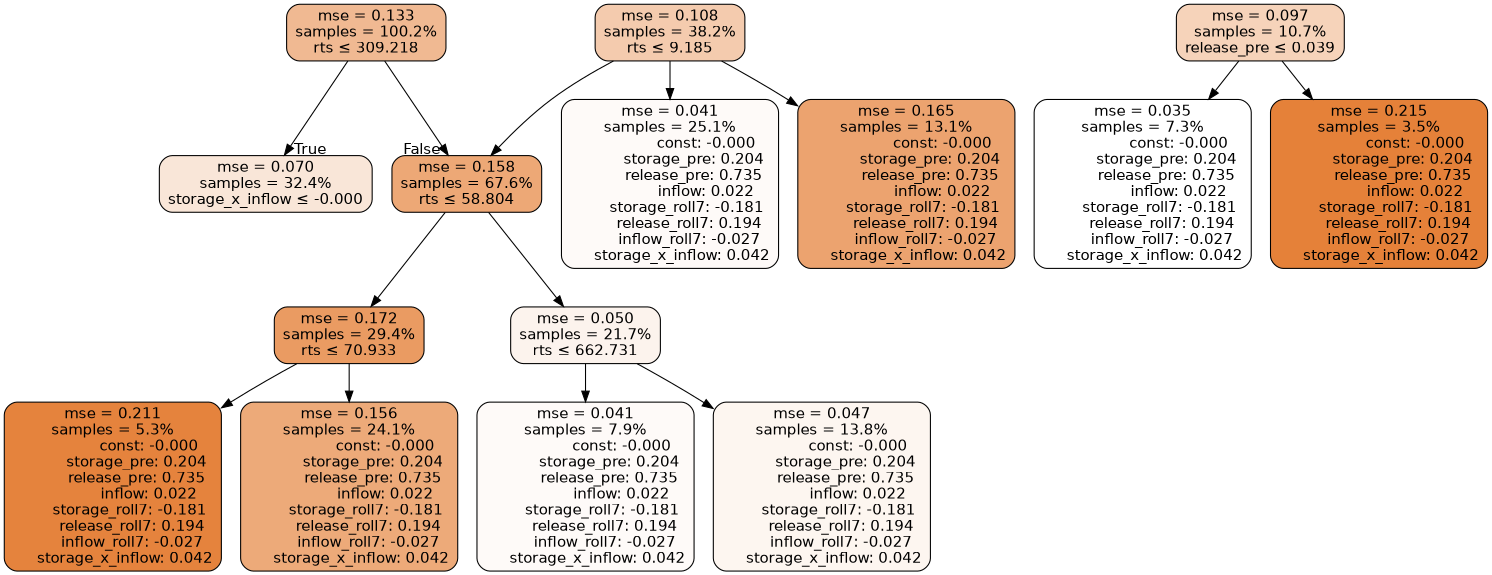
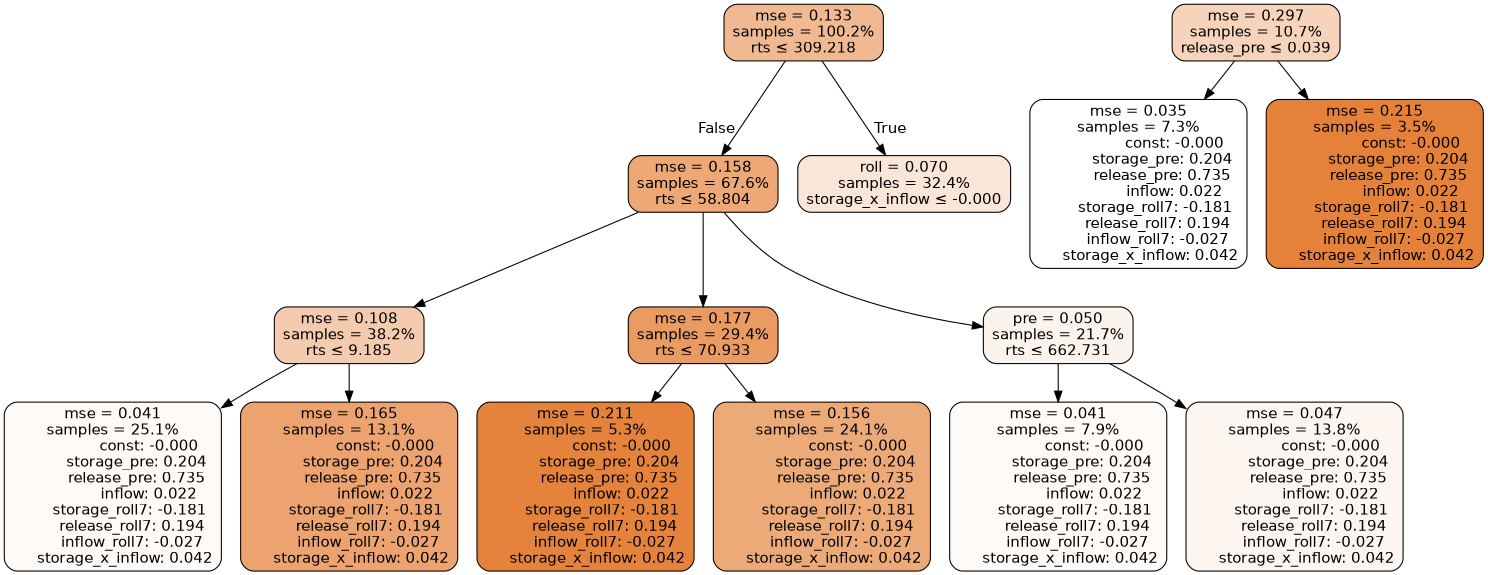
(1260, 33) -> (1256, 33)
(552, 99) -> (531, 258)
(266, 184) -> (904, 184)
(349, 335) -> (703, 335)
(586, 335) -> (1058, 335)
